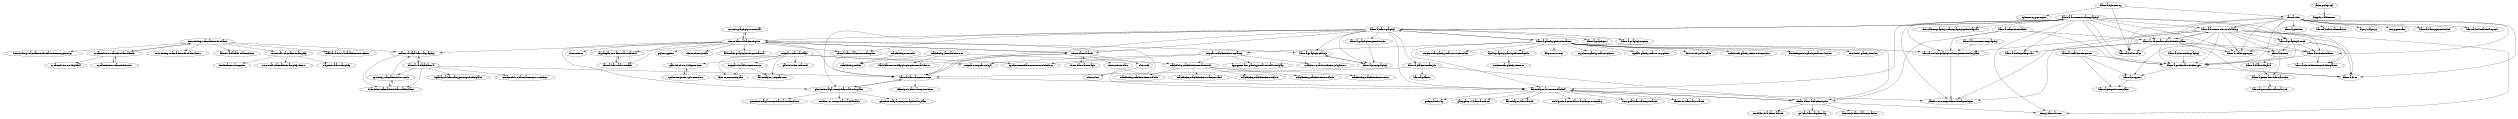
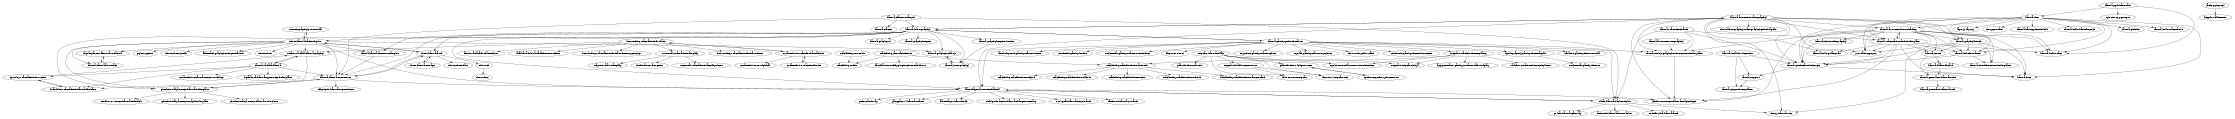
(2111, 6) -> (2118, 6)
(1403, 45) -> (909, 23)
(2173, 47) -> (1867, 35)
none -> (1582, 54)
(2240, 54) -> (1866, 54)
(773, 78) -> (1335, 78)
